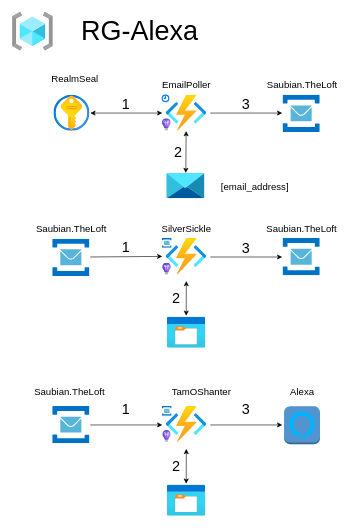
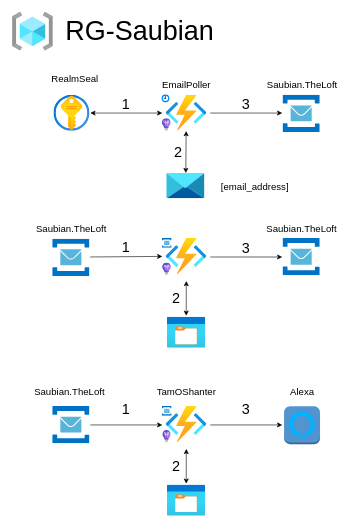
(140, 30) -> (140, 30)
(186, 228) -> none
(201, 392) -> (186, 392)
